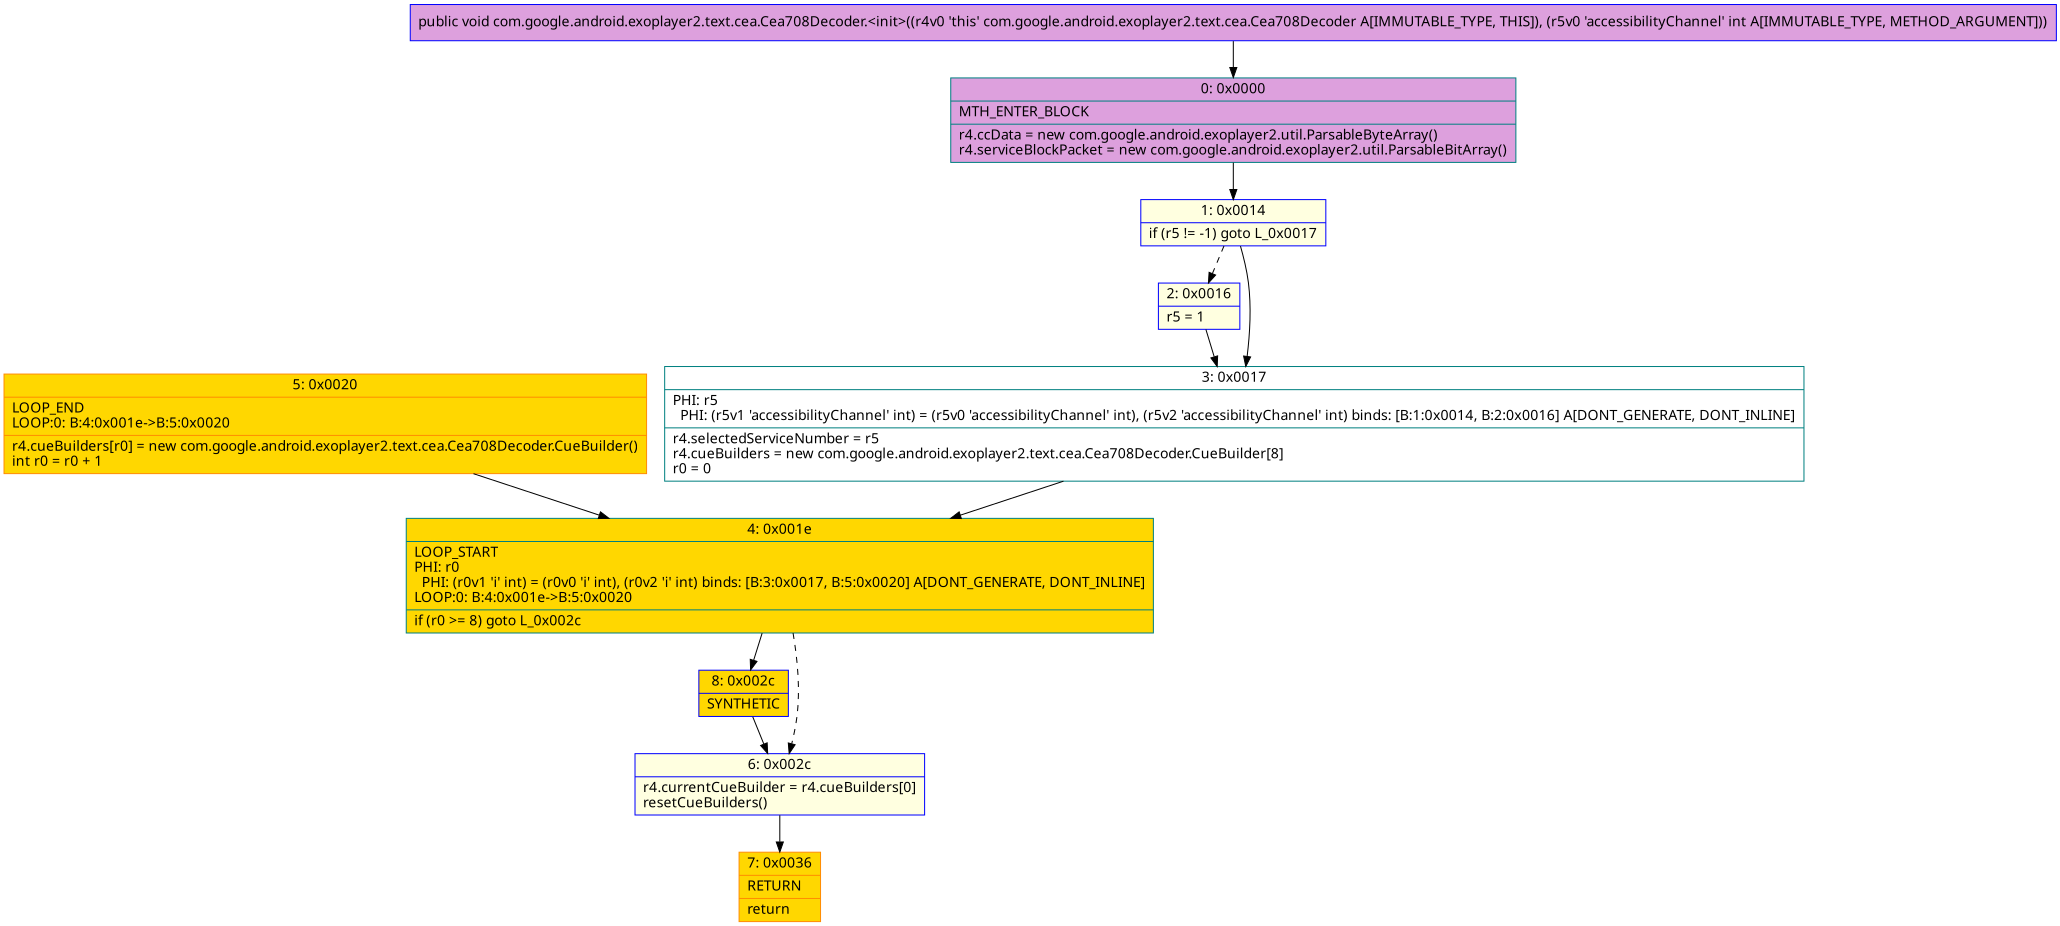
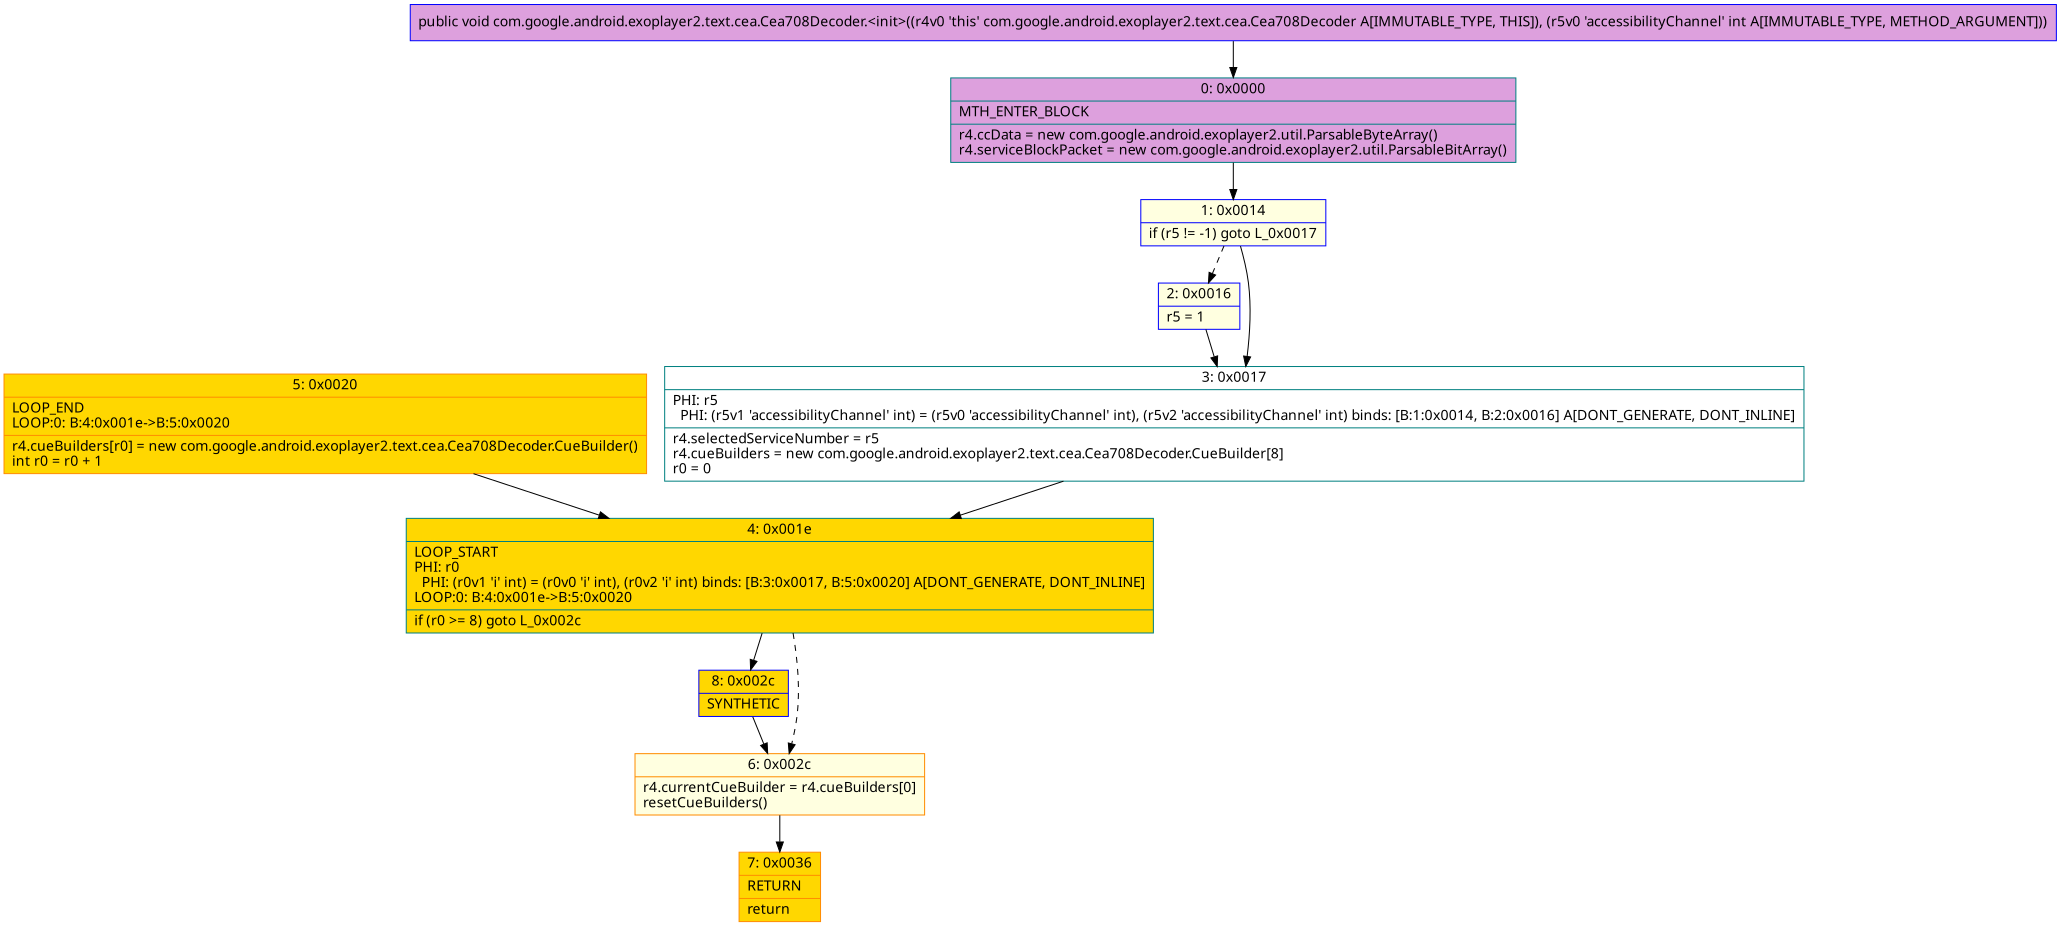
(780, 784) -> (780, 784)
